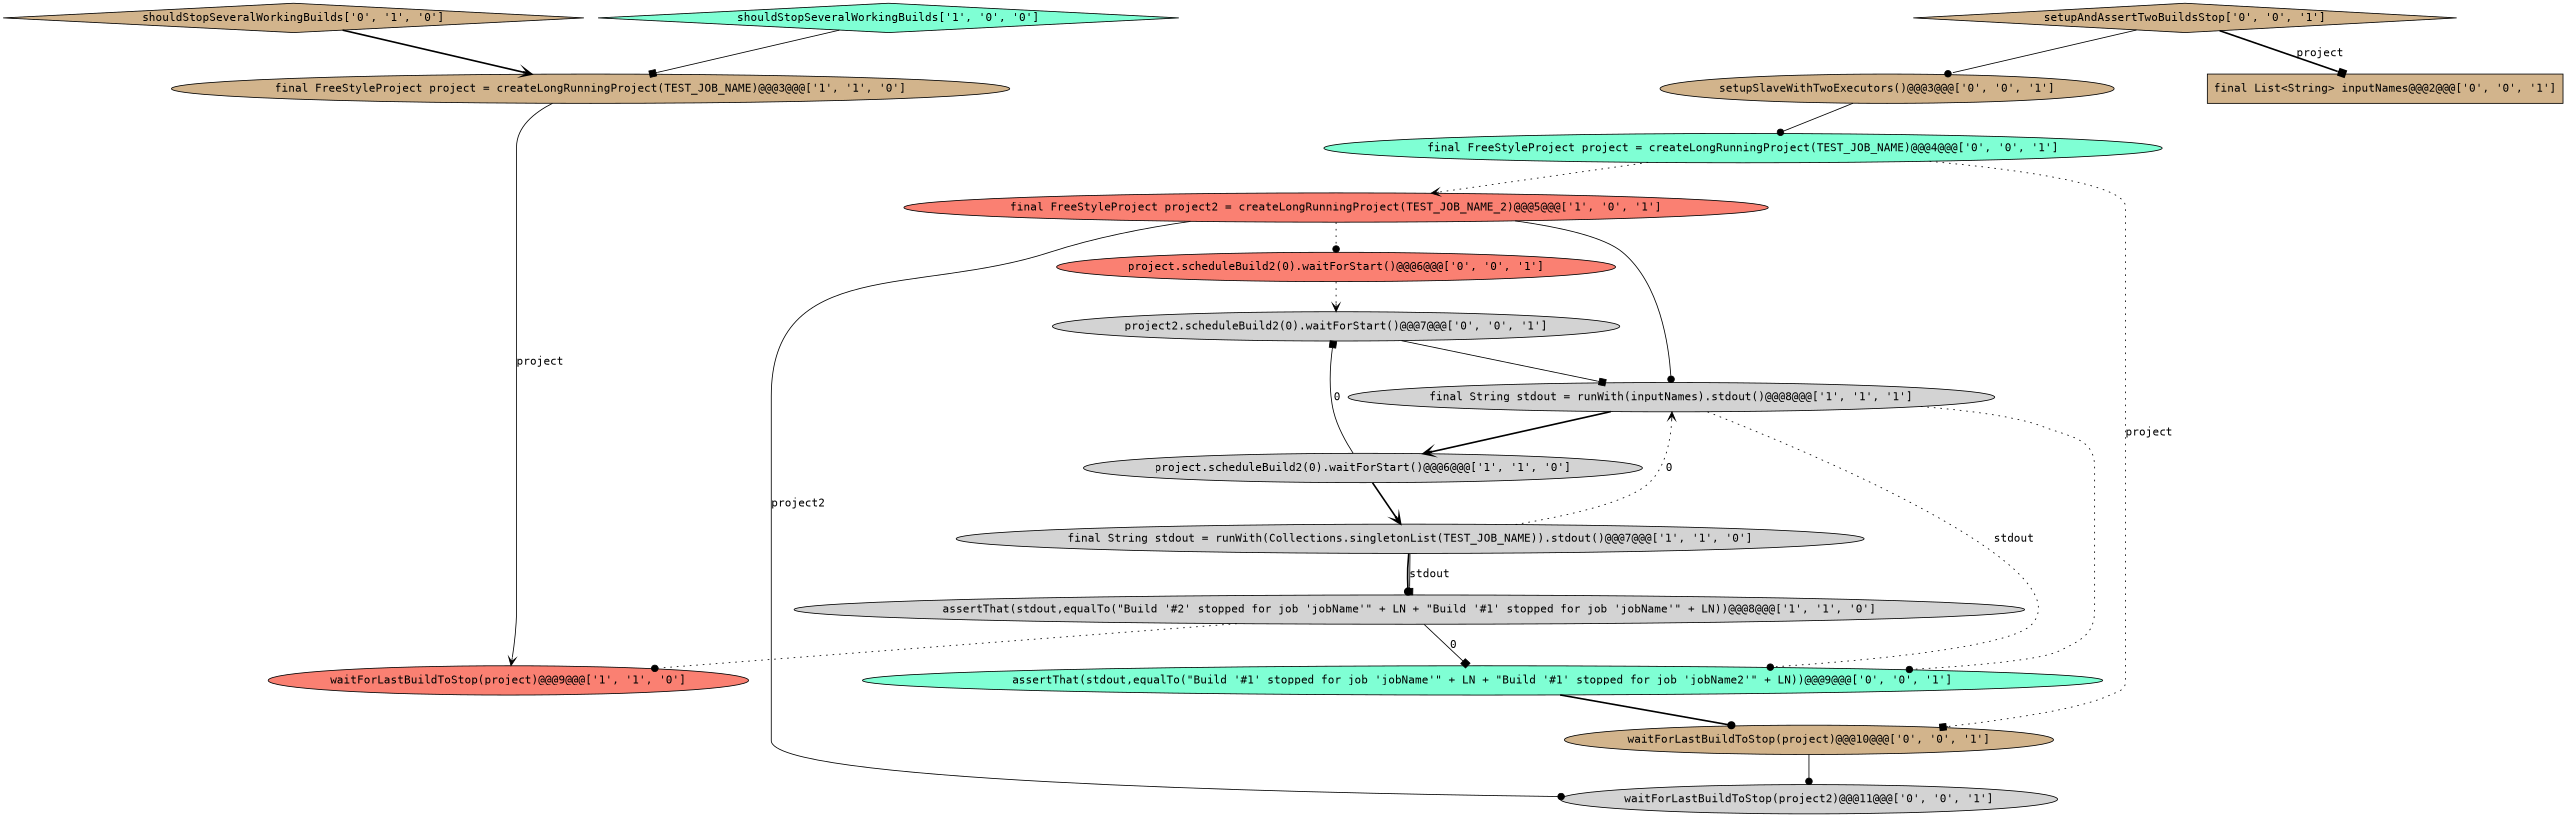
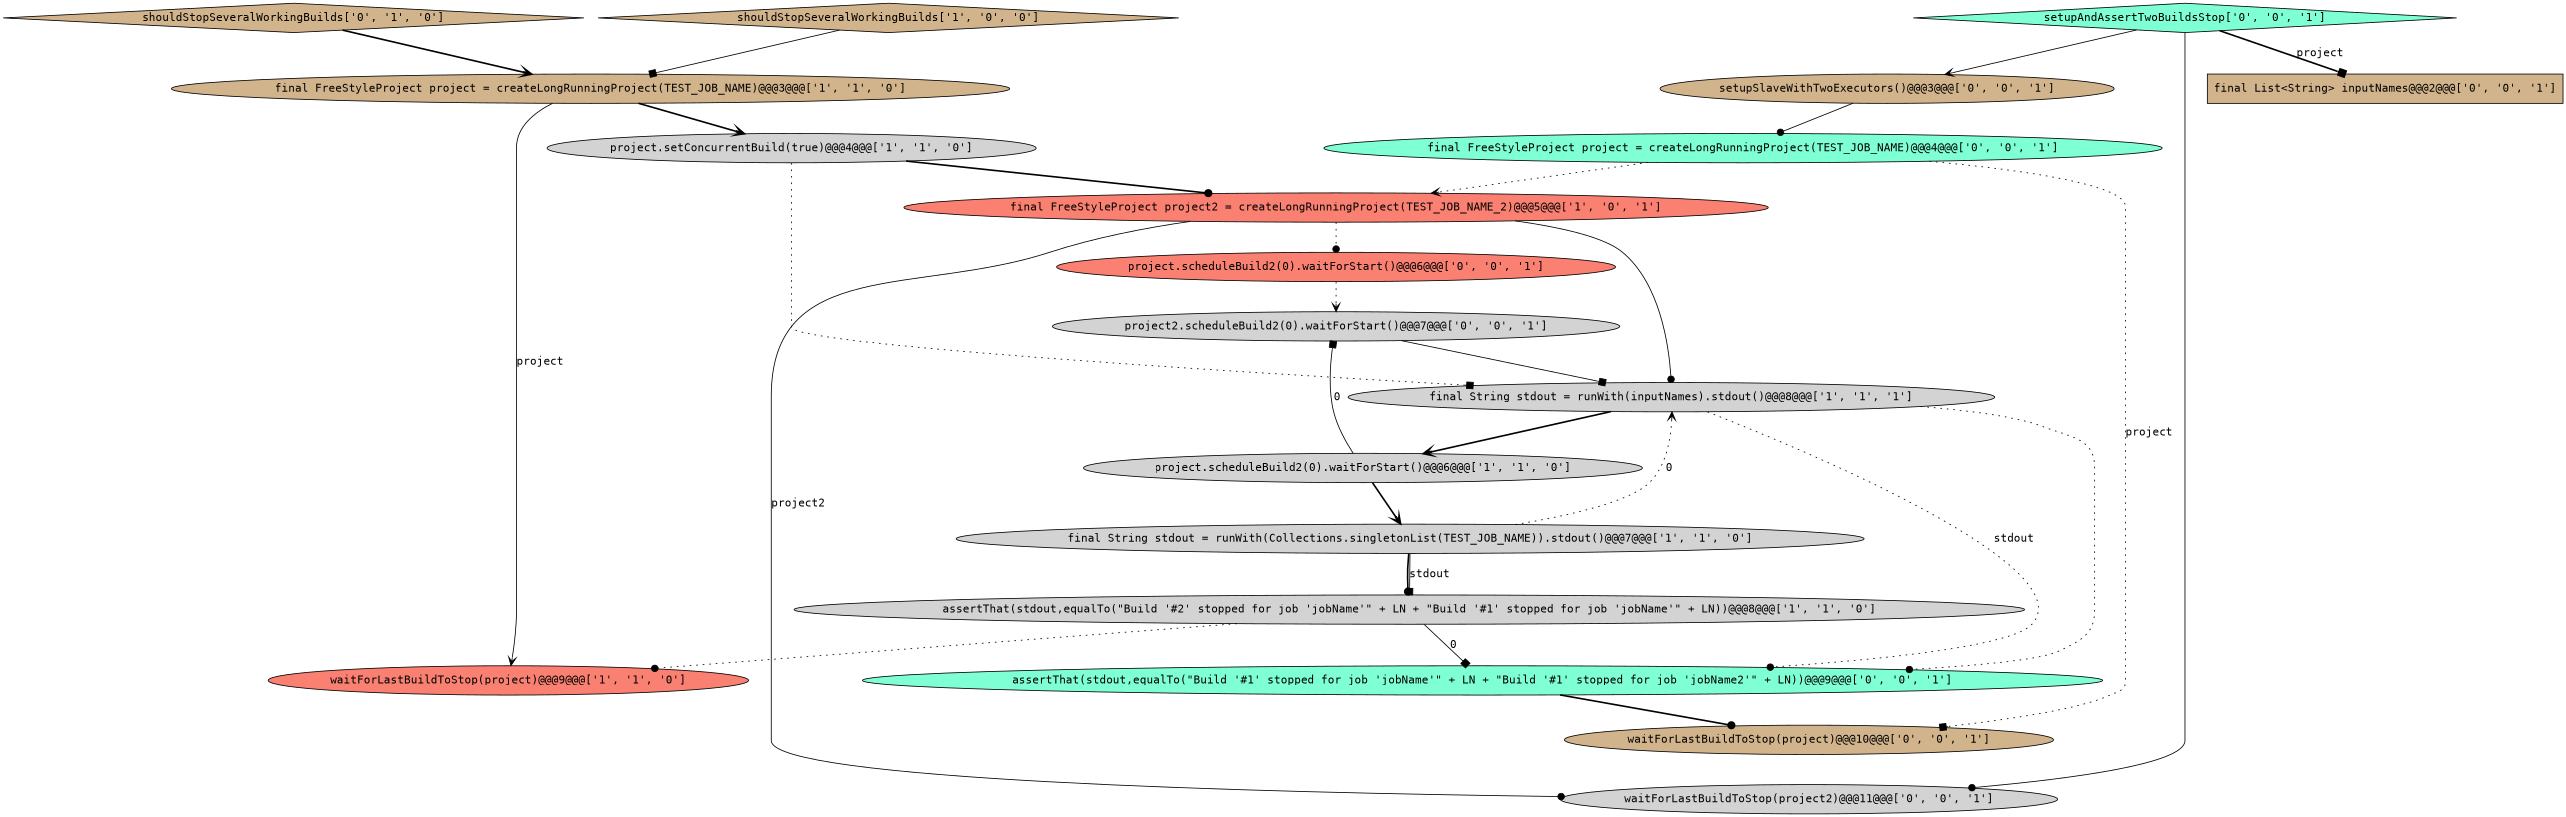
(888, 18) -> (888, 18)
(2185, 18) -> (2185, 18)
(2045, 51) -> (2045, 51)
none -> (792, 148)
(1809, 766) -> (2185, 496)
